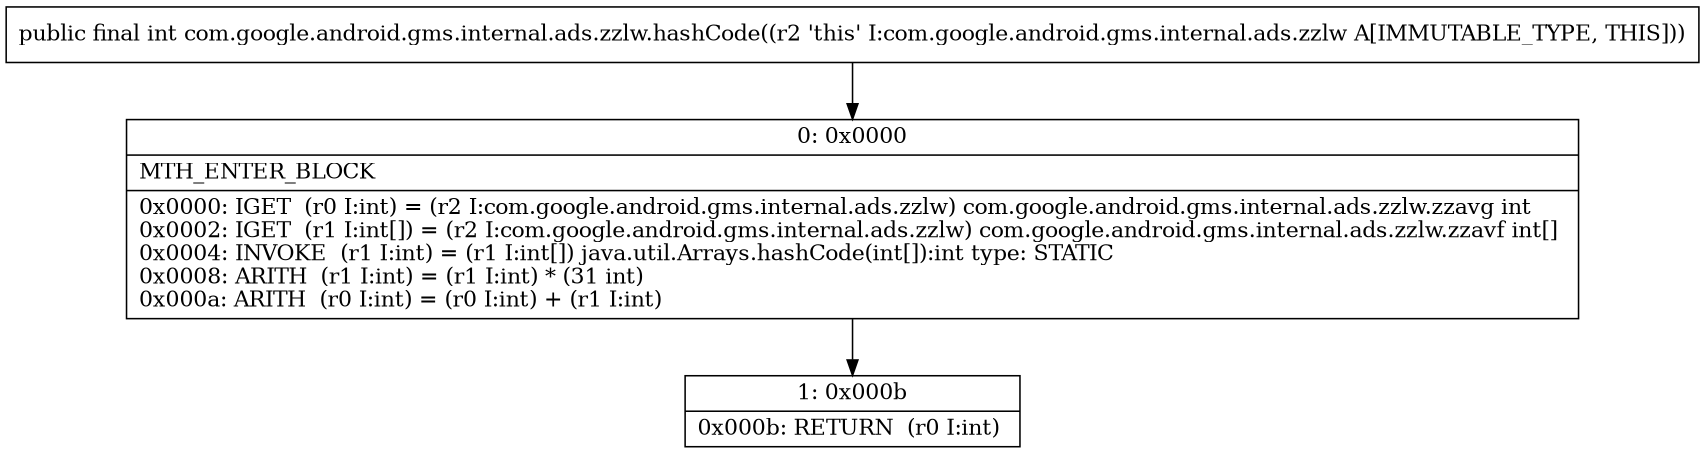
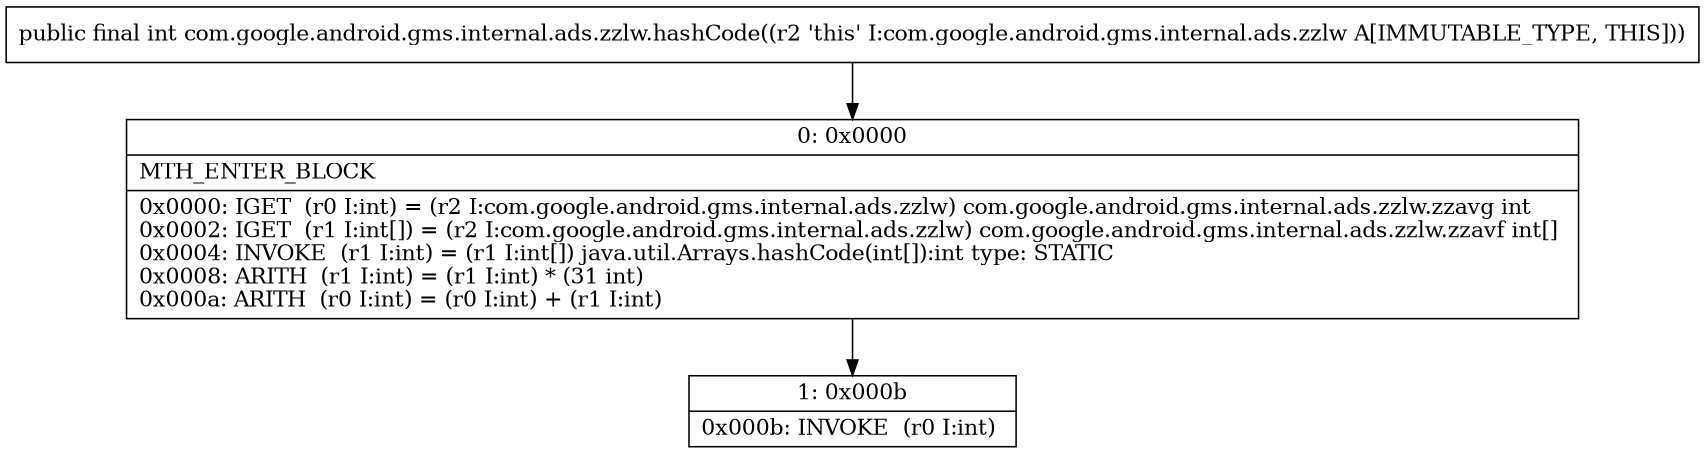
(853, 428) -> (853, 428)
